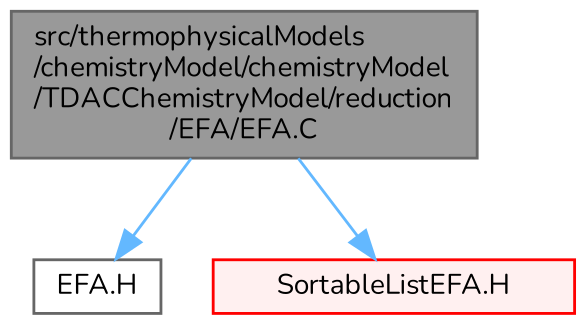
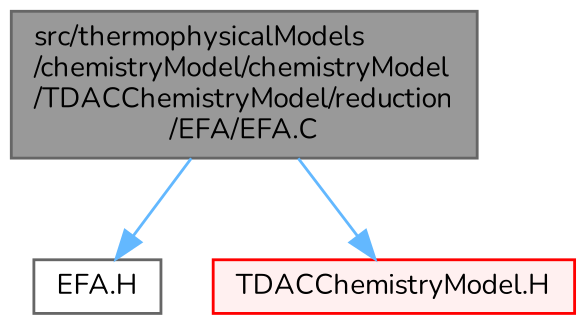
(394, 287) -> (394, 287)
